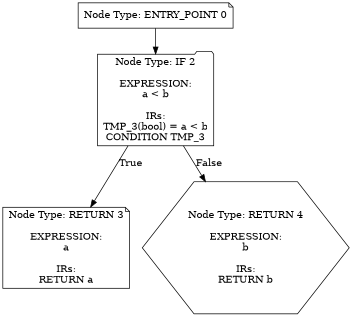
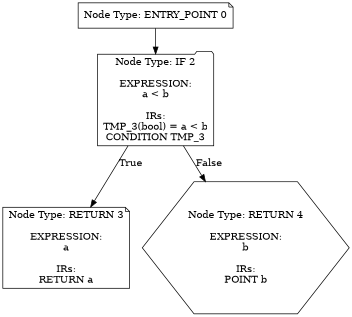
(246, 248) -> (246, 248)
